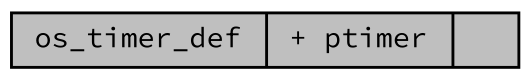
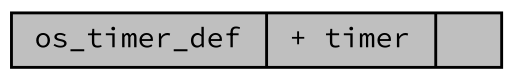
(360, 39) -> (351, 39)
